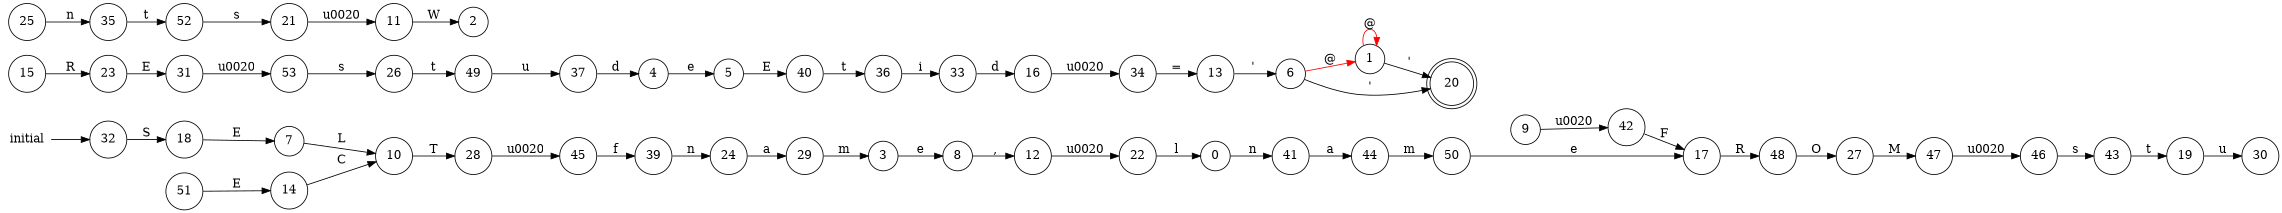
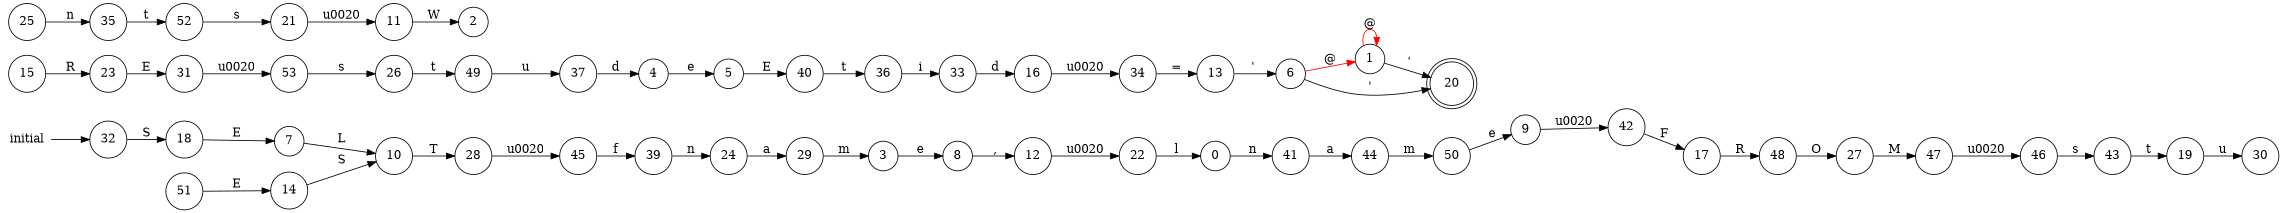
(1573, 156) -> (1487, 144)
(342, 161) -> (342, 161)
